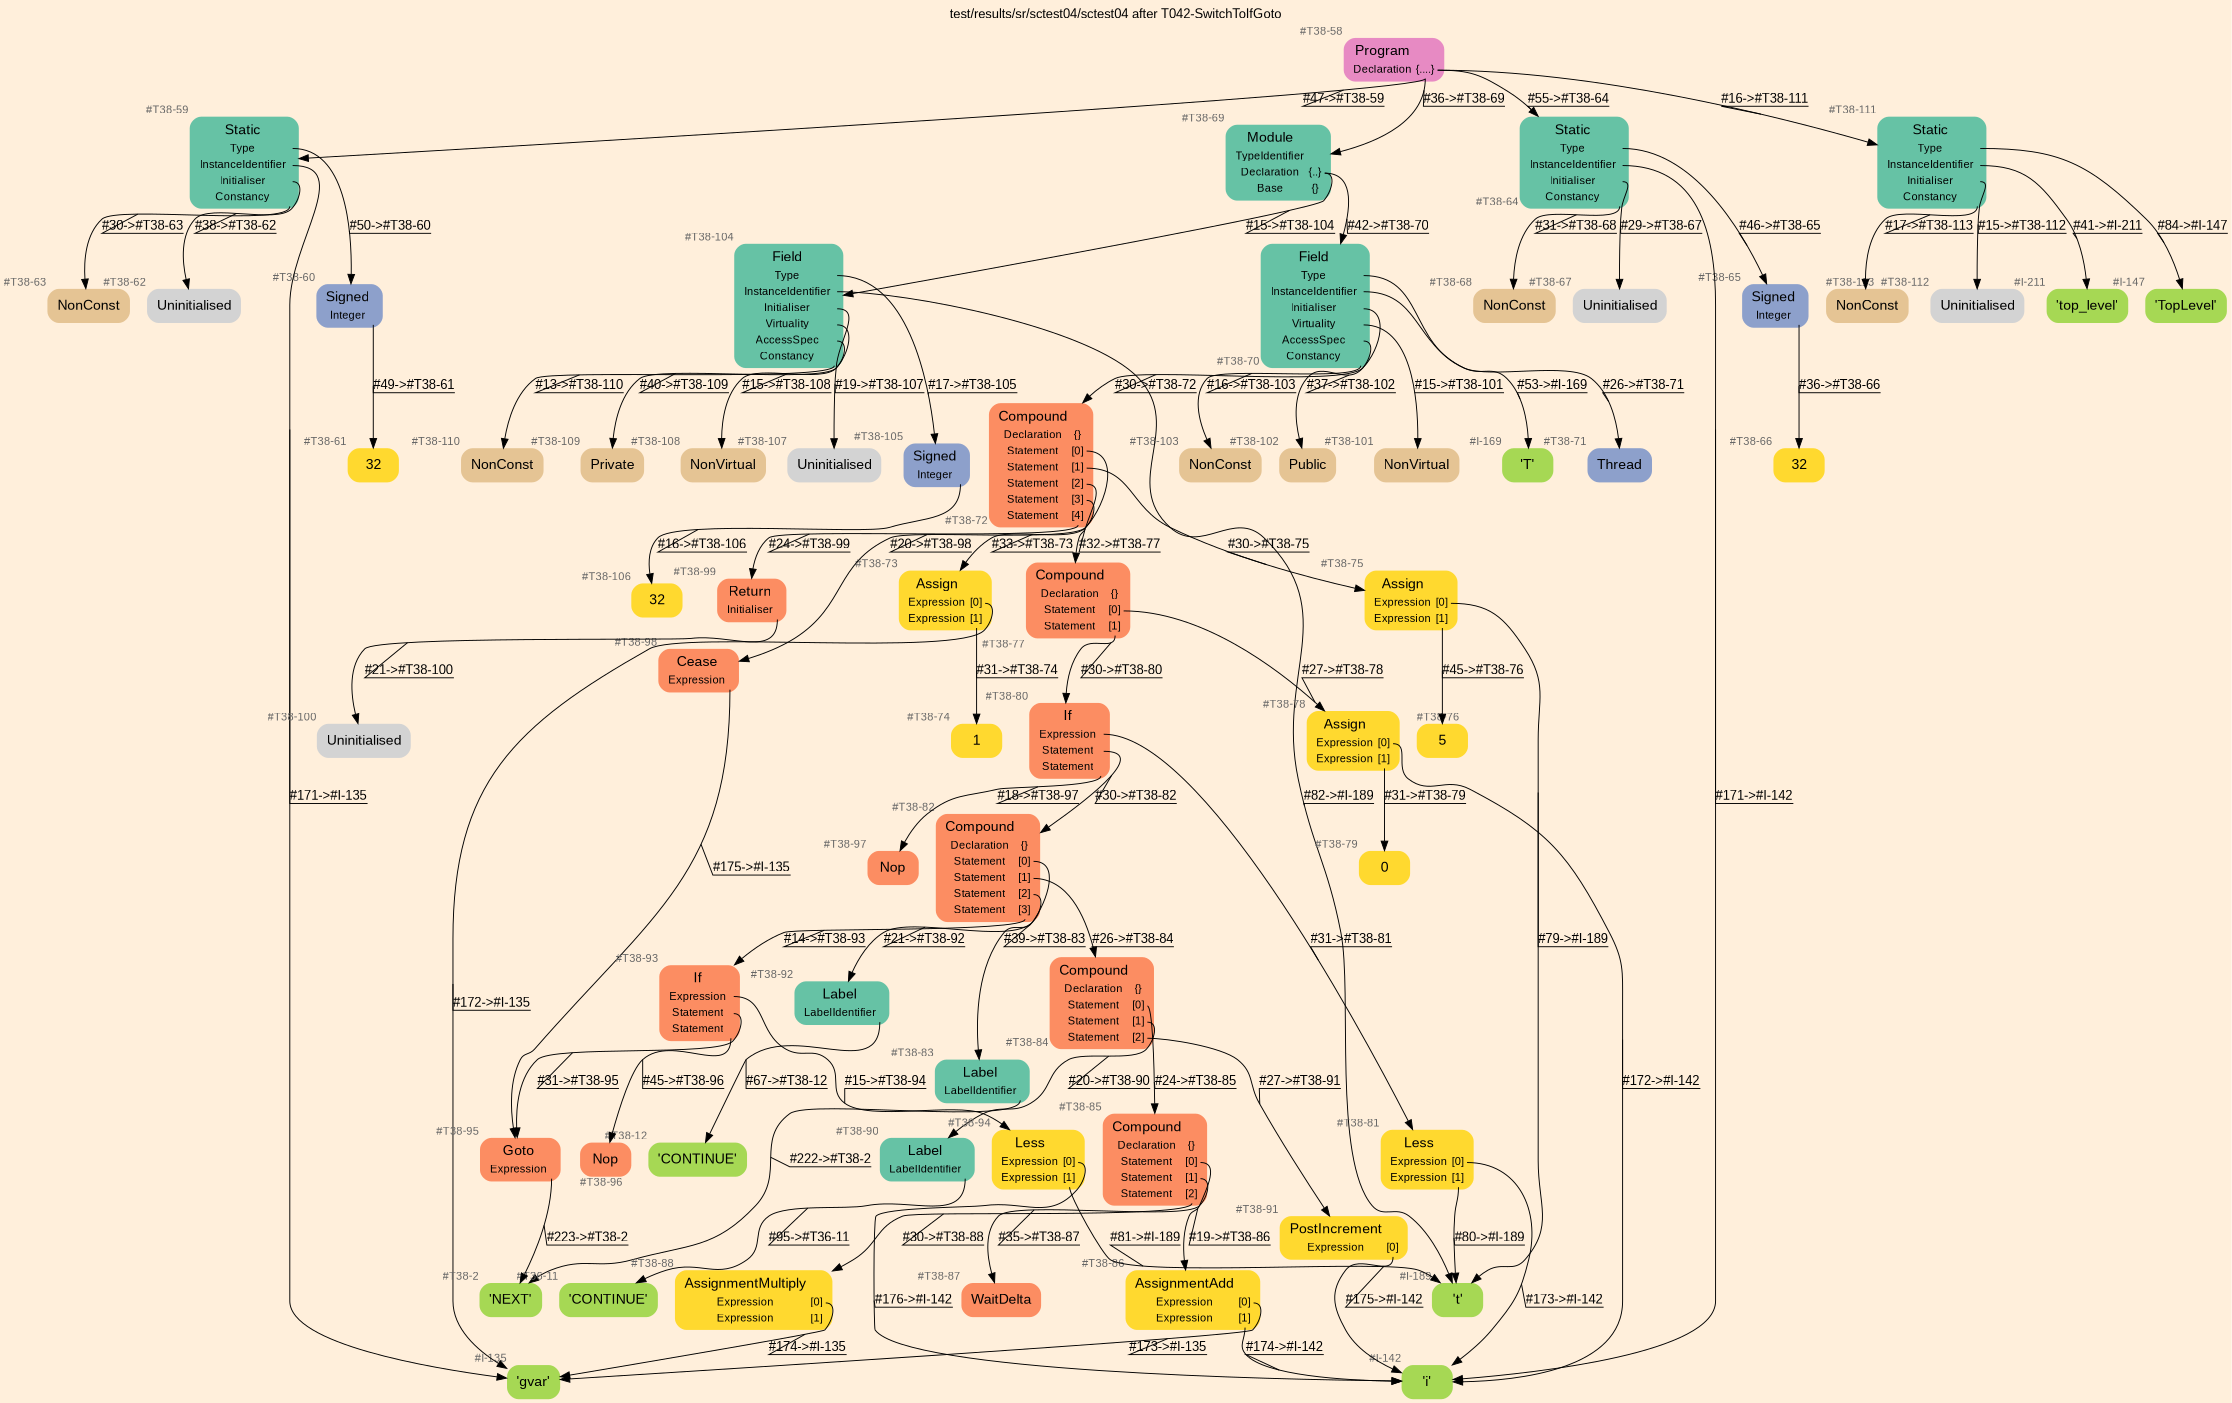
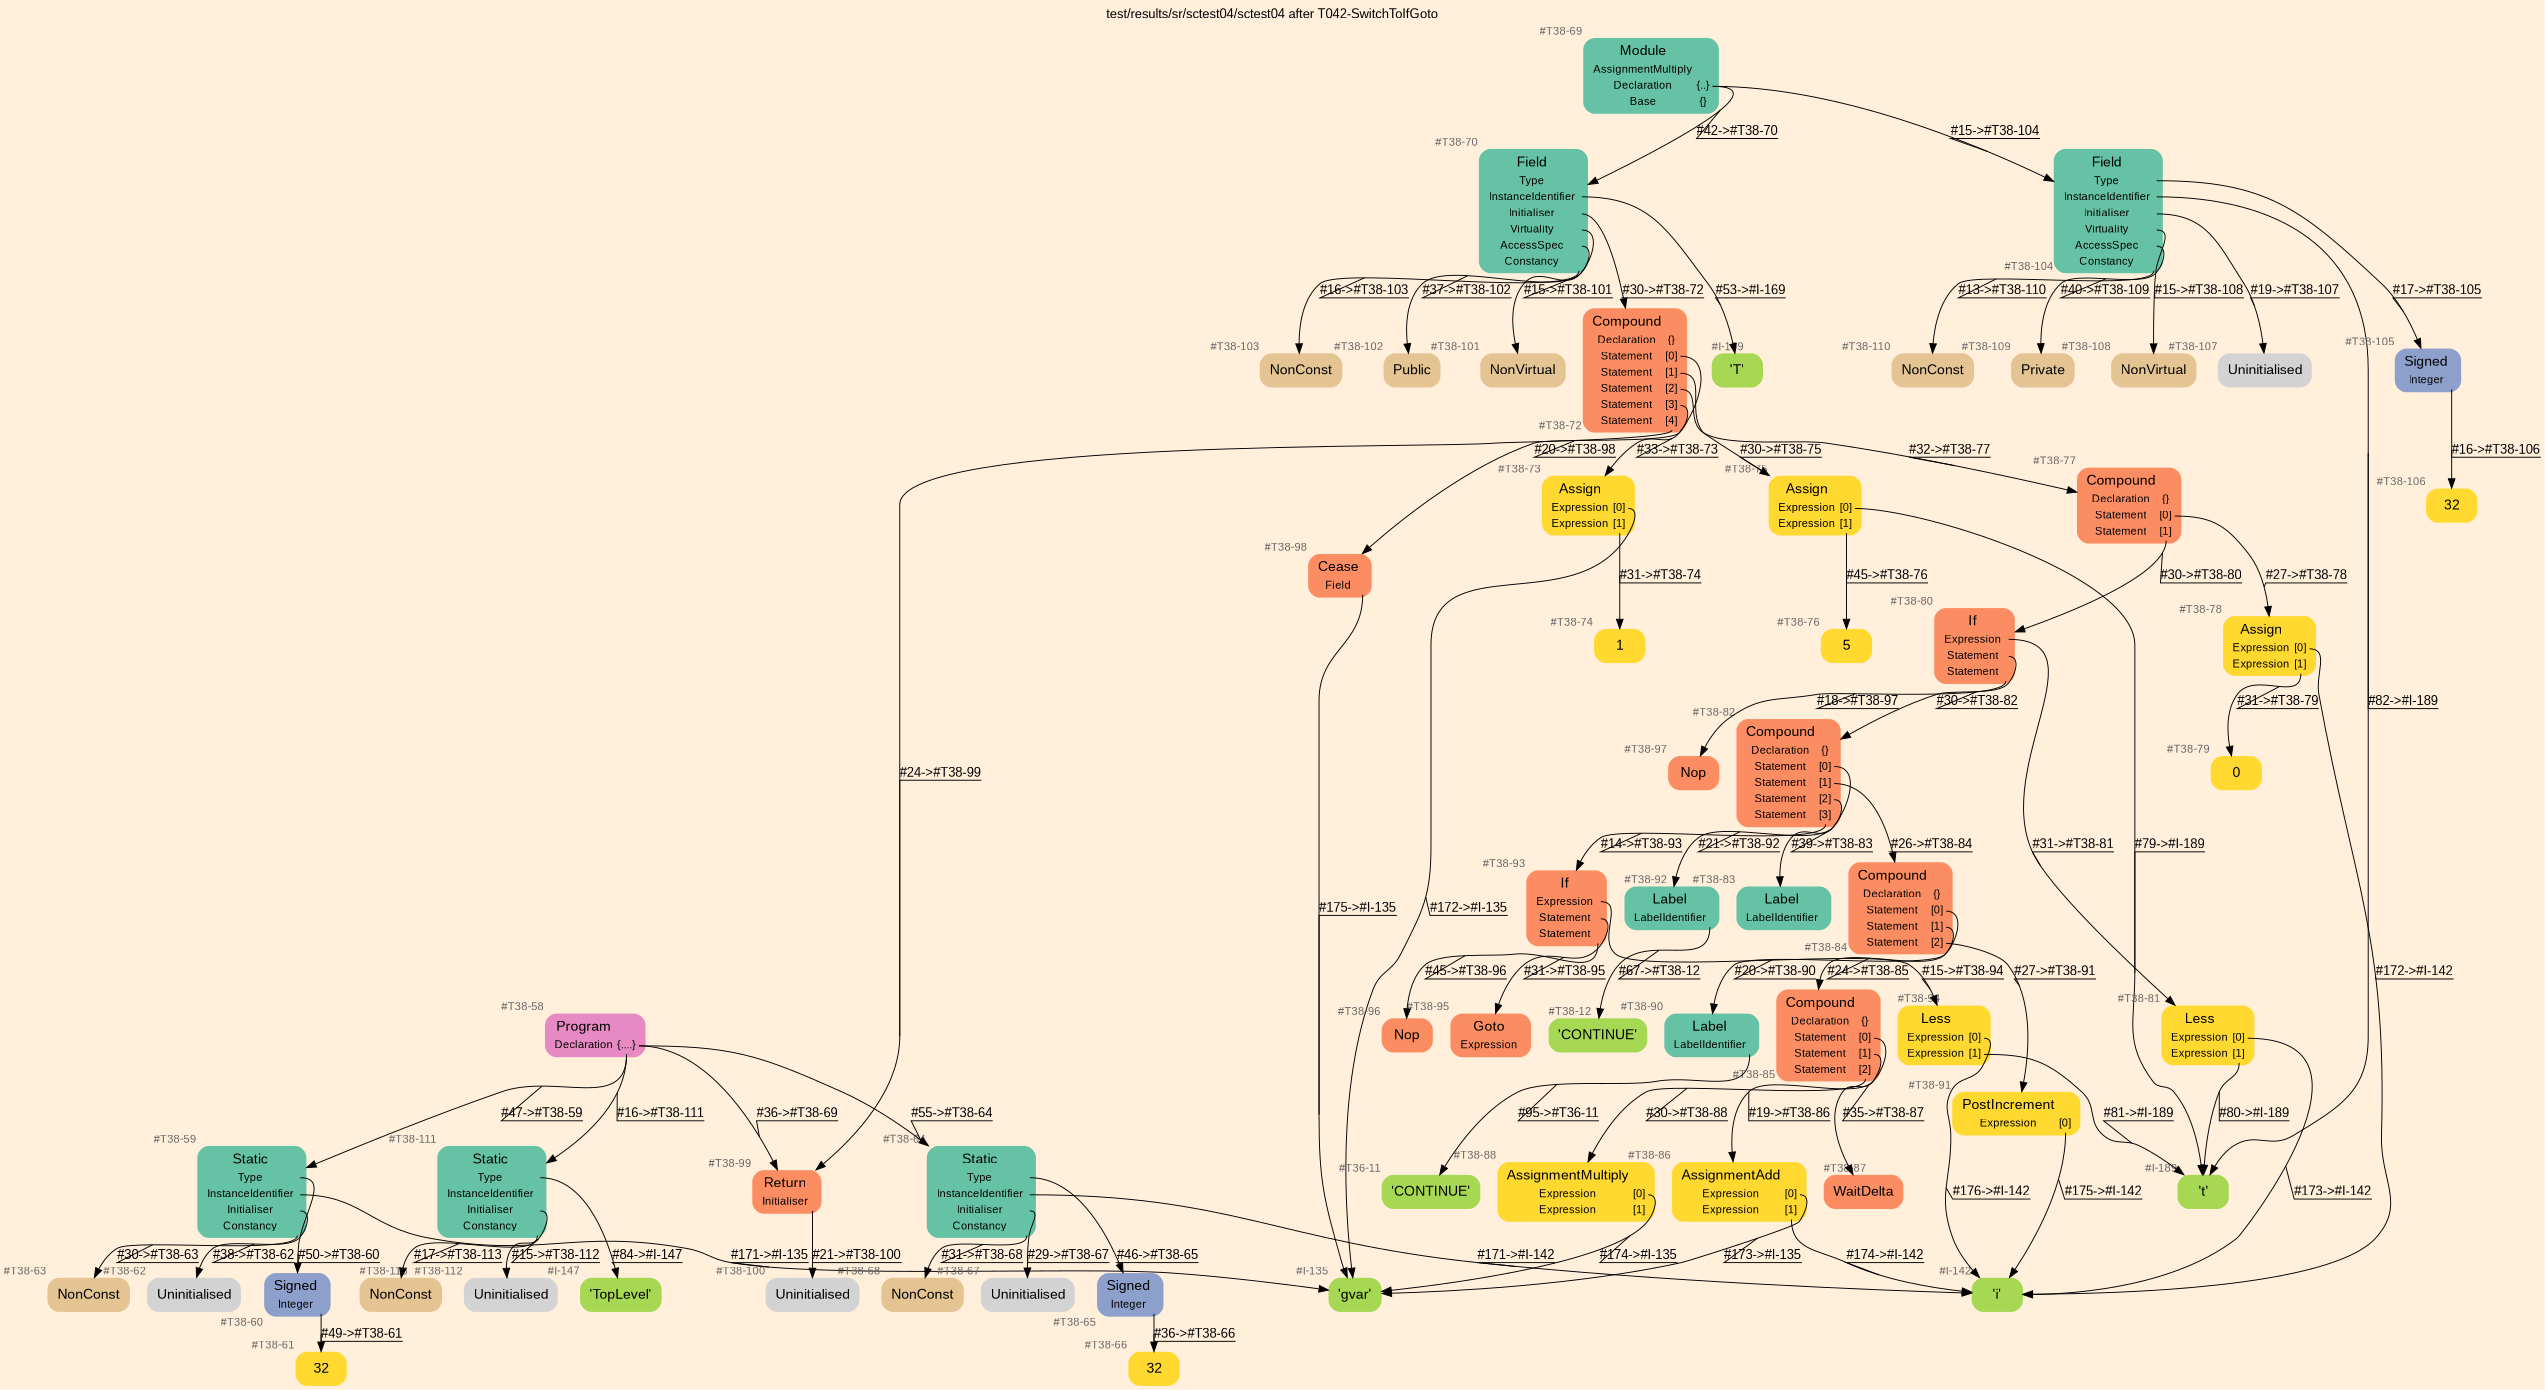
(1395, 128) -> (720, 1086)
(1270, 156) -> (1643, 69)
(2087, 306) -> none
(1620, 465) -> none
(697, 680) -> (1338, 585)
(647, 925) -> (1319, 928)
(511, 1300) -> none
